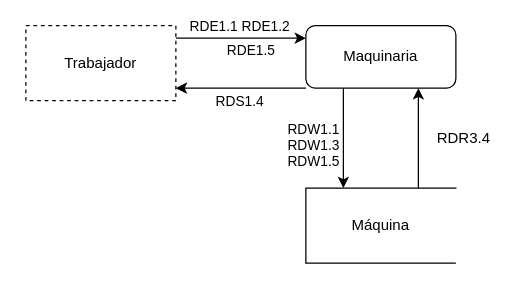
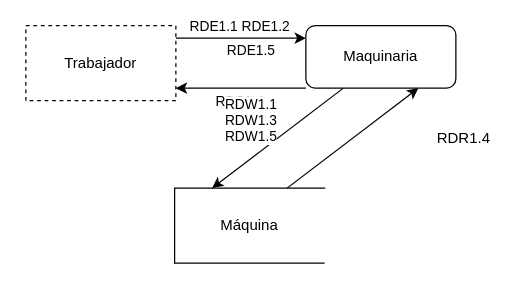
(464, 138) -> (464, 138)
(381, 226) -> (249, 226)
